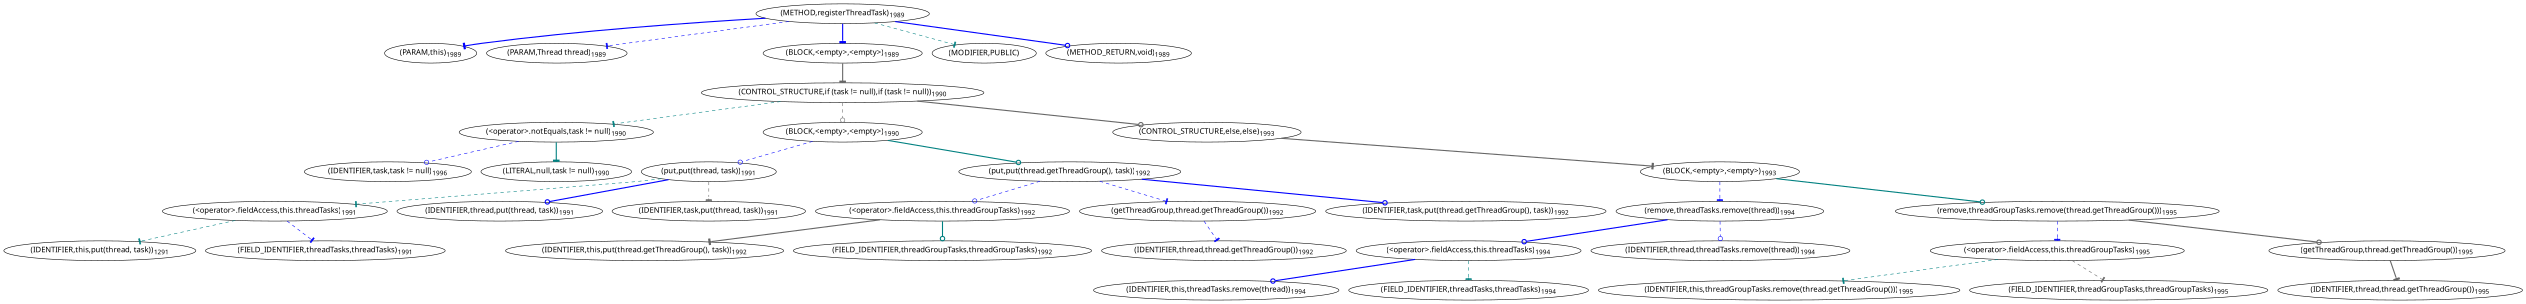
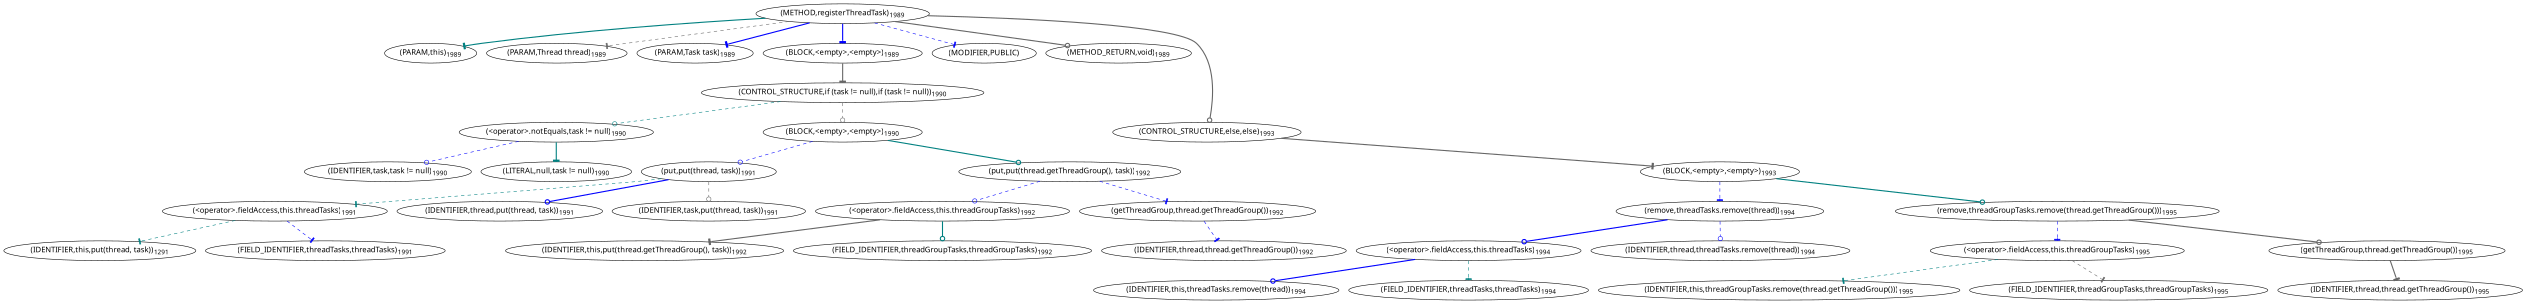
(615, 29) -> (615, 29)
(980, 33) -> (980, 33)
(699, 34) -> (699, 34)
(914, 34) -> (914, 34)
none -> (695, 53)
(699, 113) -> (699, 113)
(1028, 113) -> (1103, 25)
(440, 171) -> (440, 171)
(709, 189) -> (709, 189)
(1466, 211) -> none
